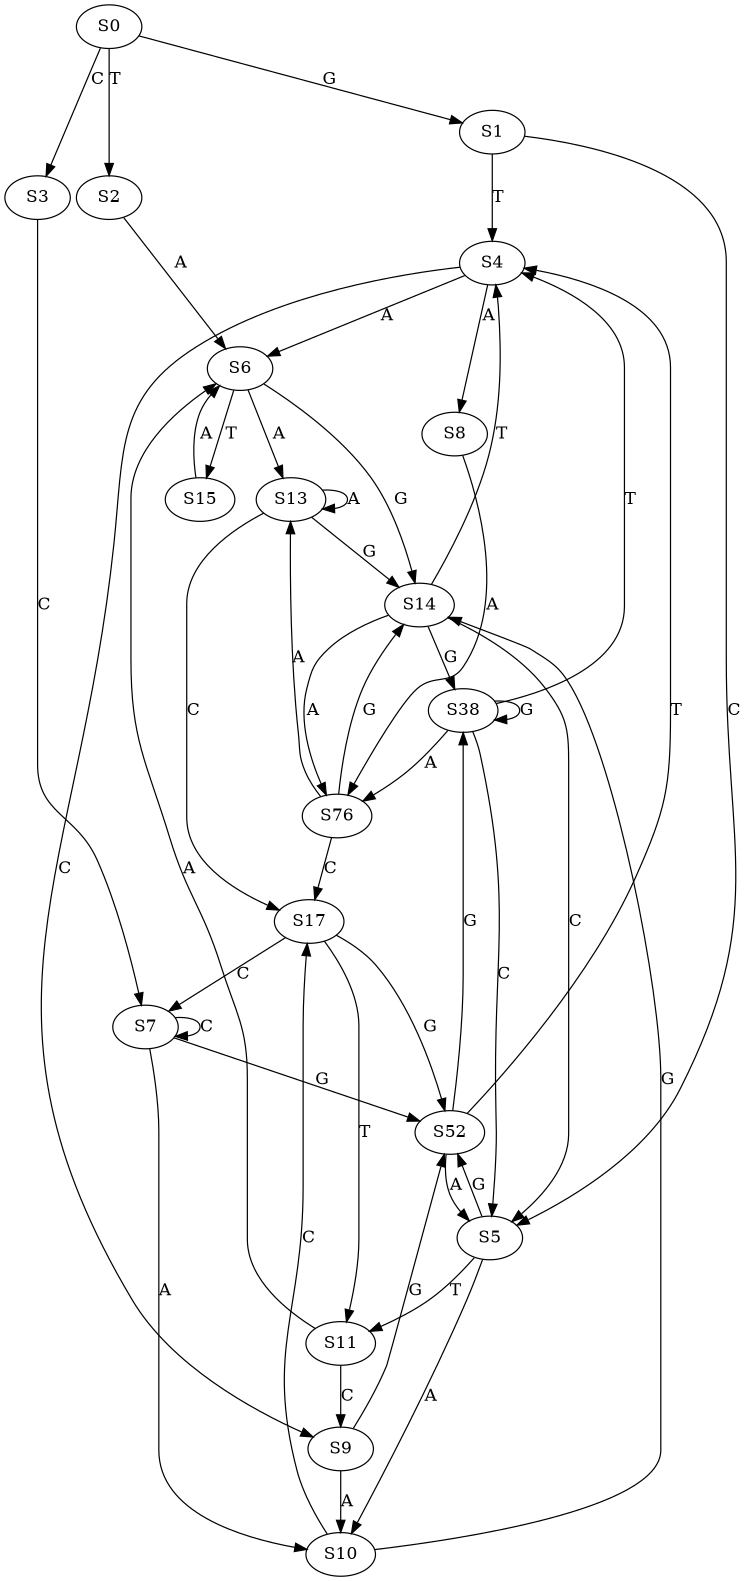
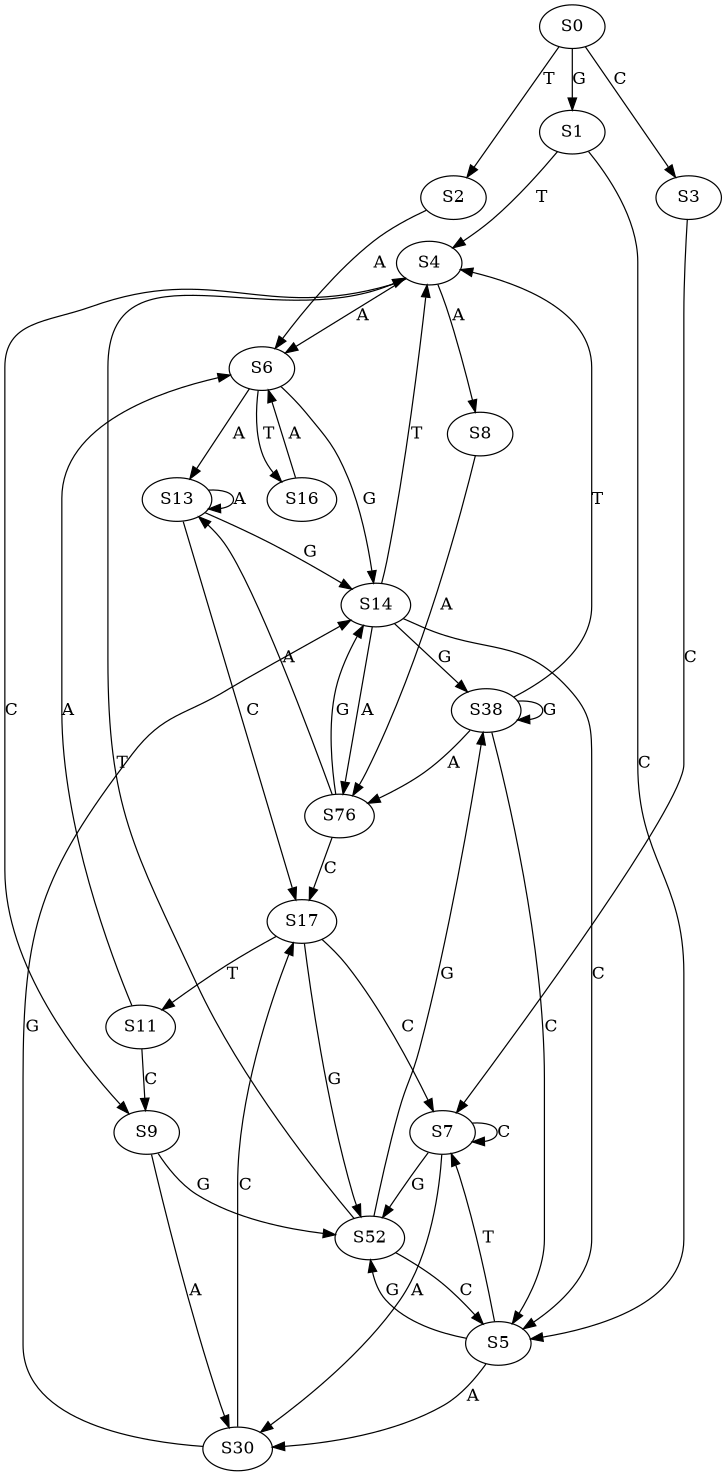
(200, 500) -> (302, 500)
(456, 1185) -> (466, 1291)
(432, 1298) -> (478, 1243)
(341, 1554) -> (238, 1449)
